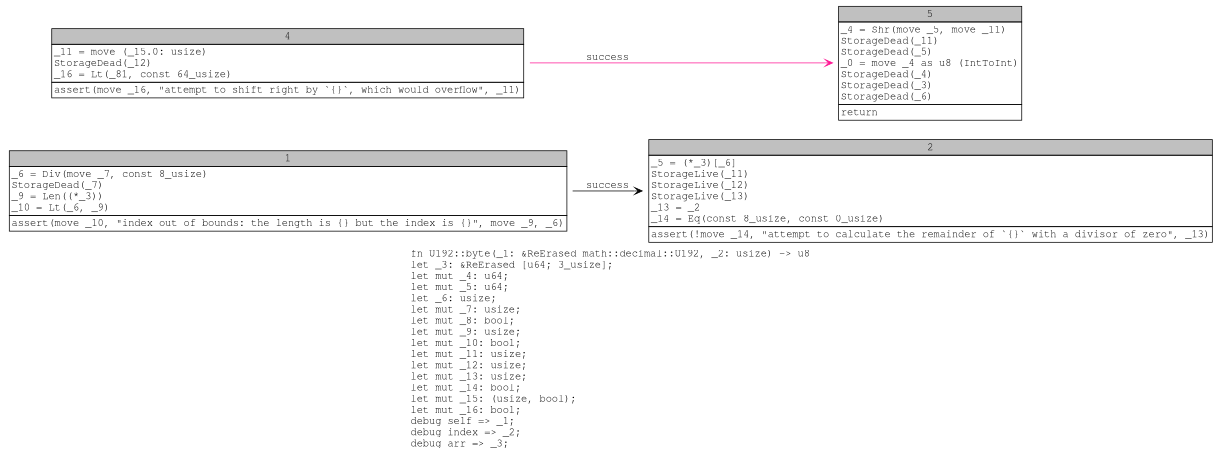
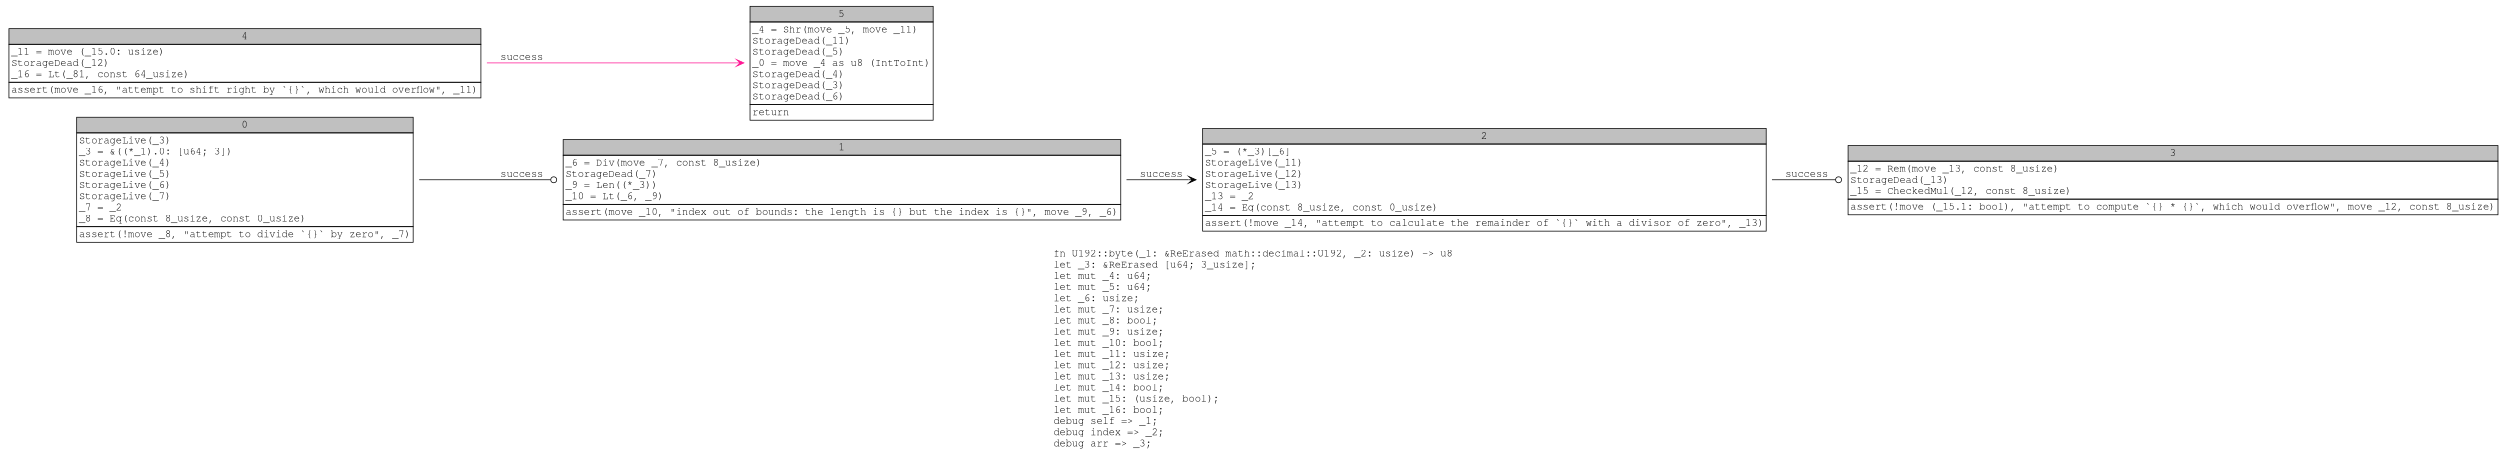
none -> (245, 180)
none -> (2173, 180)
